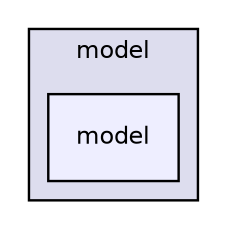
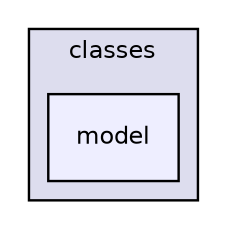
(113, 52) -> (113, 52)
